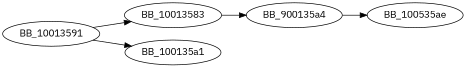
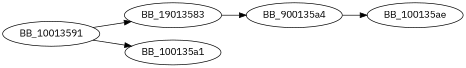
(173, 15) -> (173, 15)
(415, 15) -> (415, 15)
